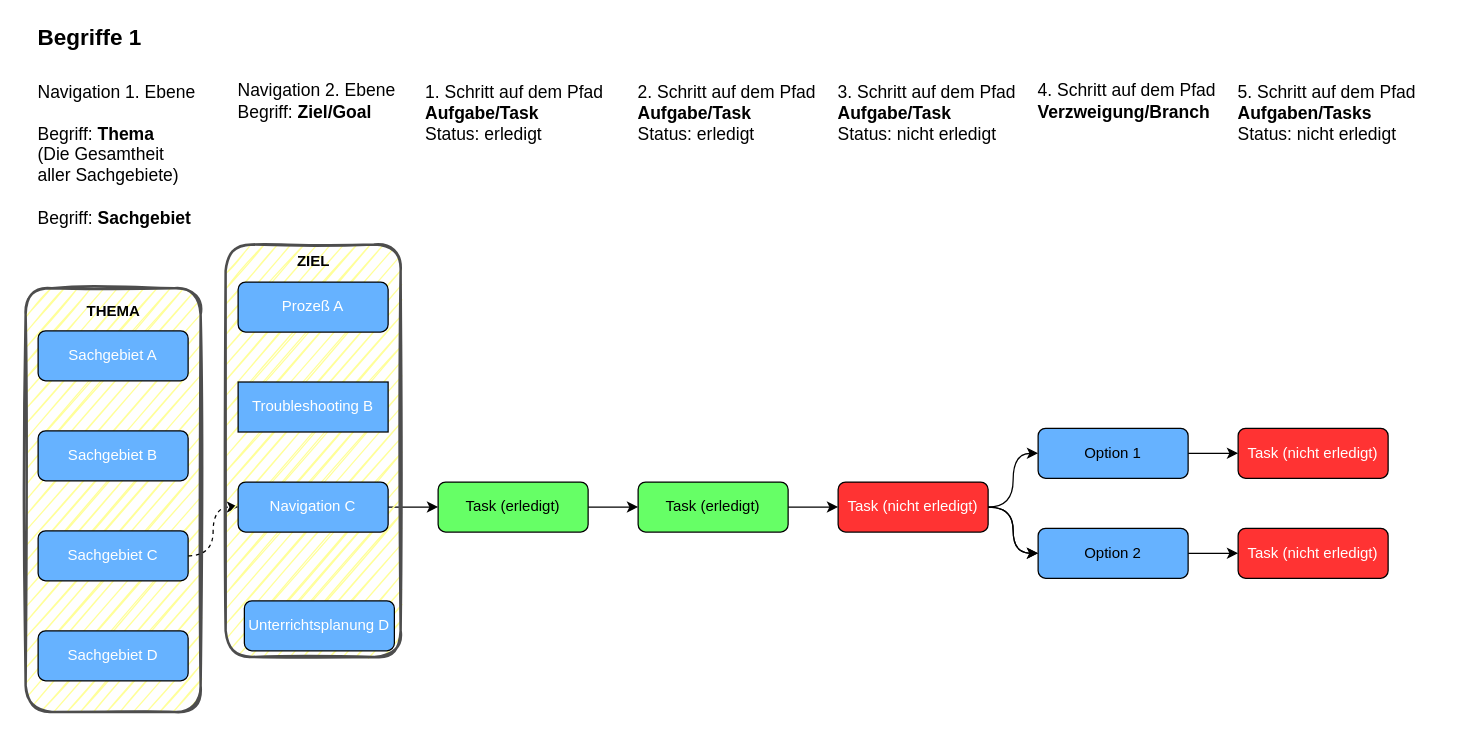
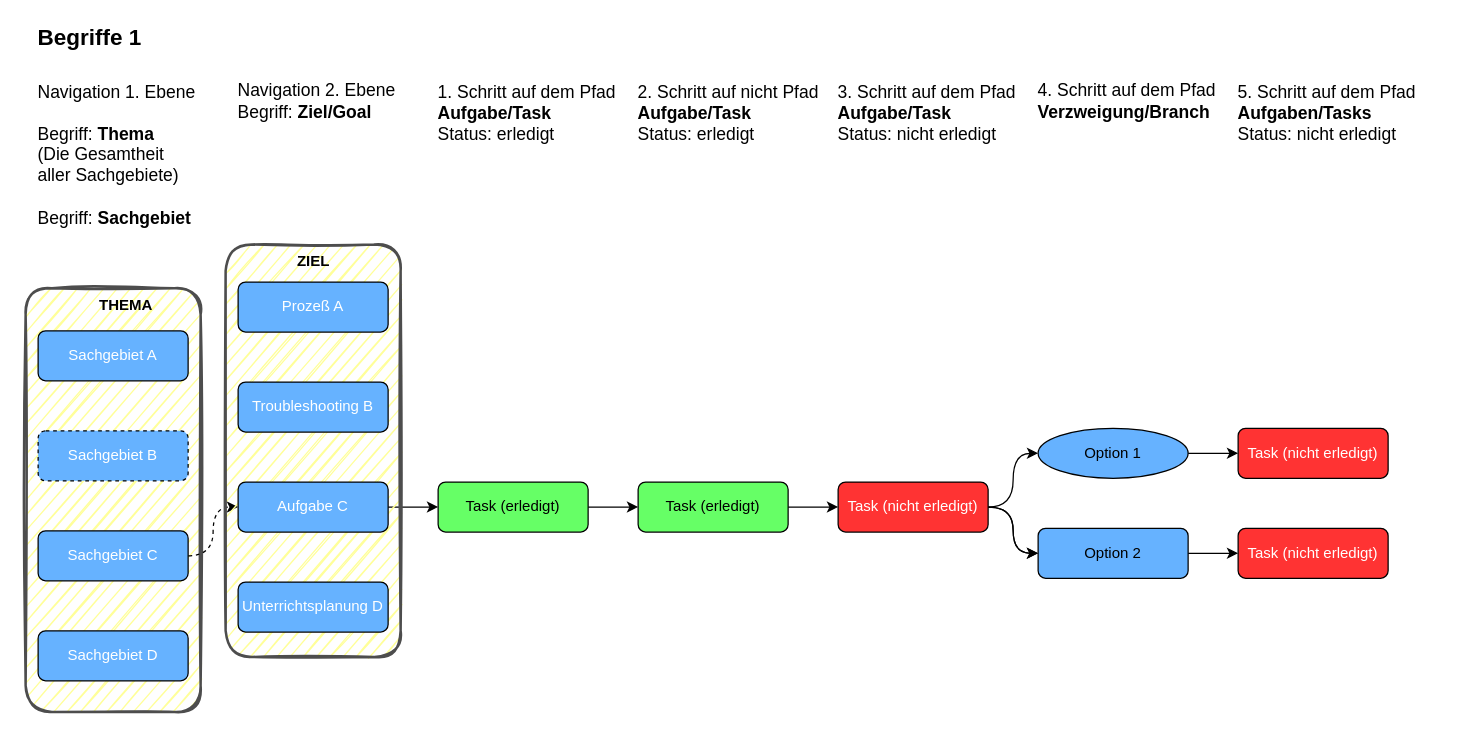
(526, 113) -> (538, 113)
(737, 113) -> (745, 113)
(113, 312) -> (126, 306)
(313, 407) -> (313, 407)
(1113, 453) -> (1113, 453)
(113, 456) -> (113, 456)
(313, 507) -> (313, 507)
(319, 626) -> (313, 607)
